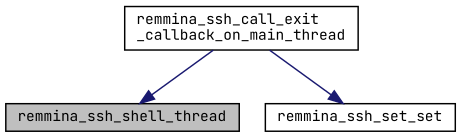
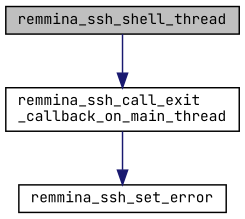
(183, 72) -> (123, 54)
(360, 117) -> (123, 199)
